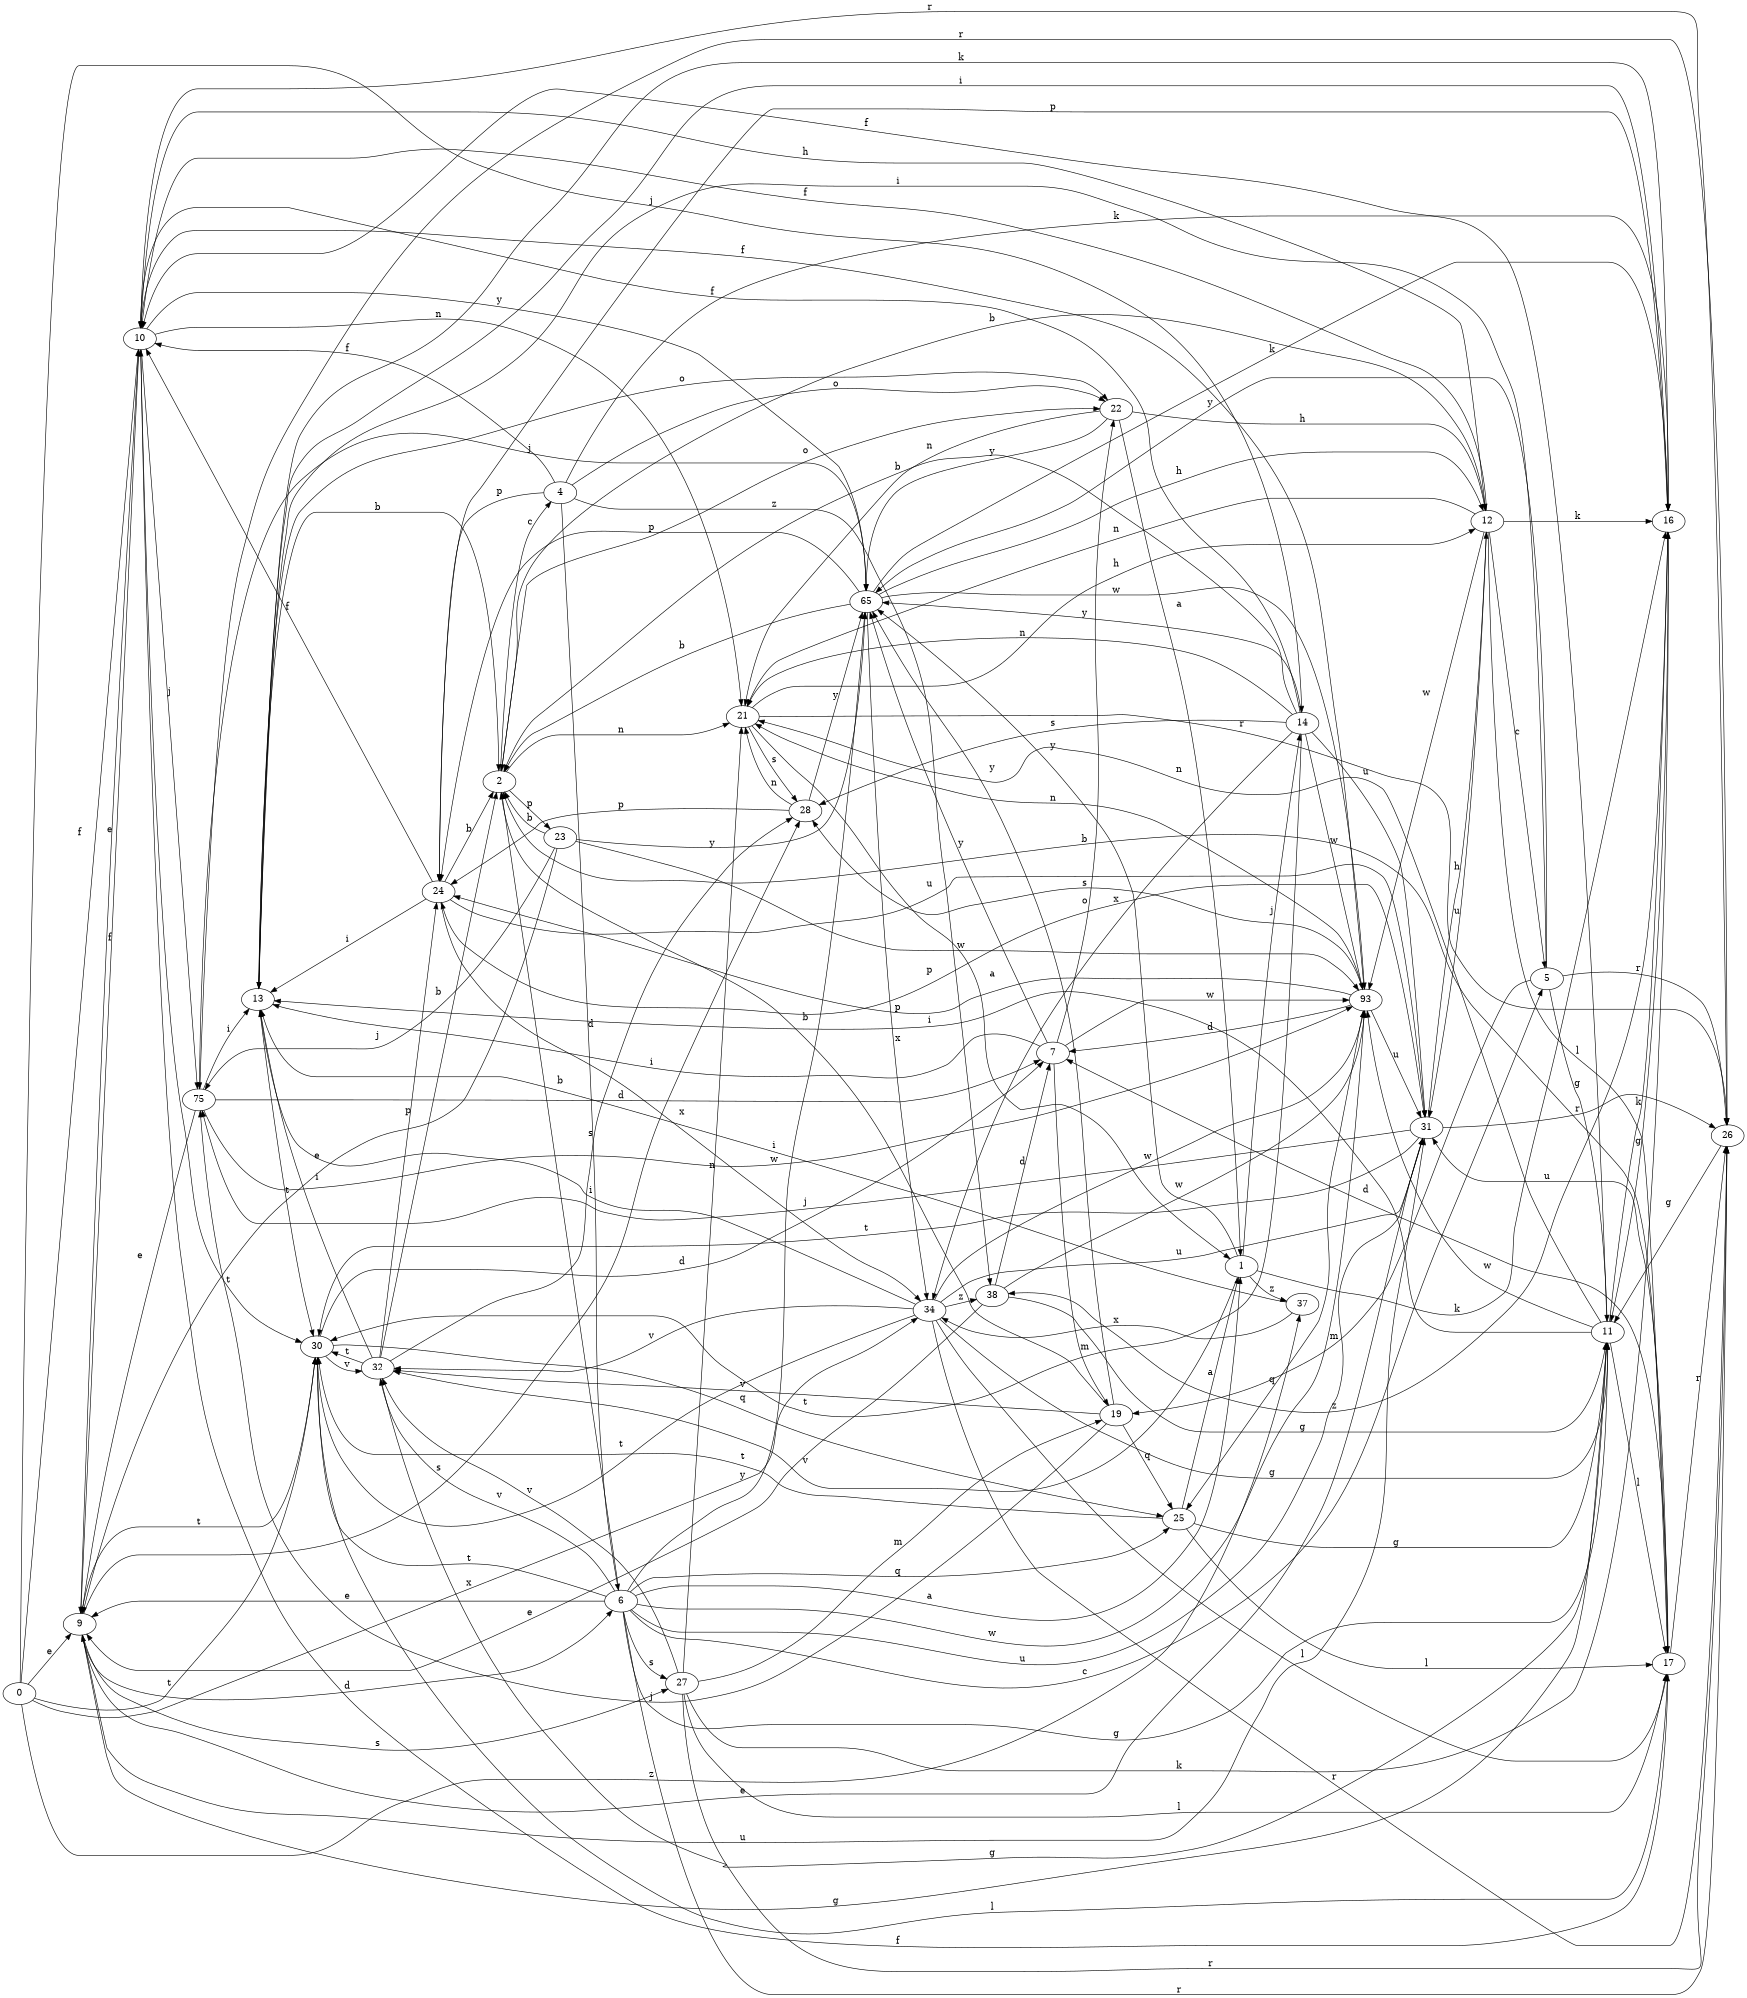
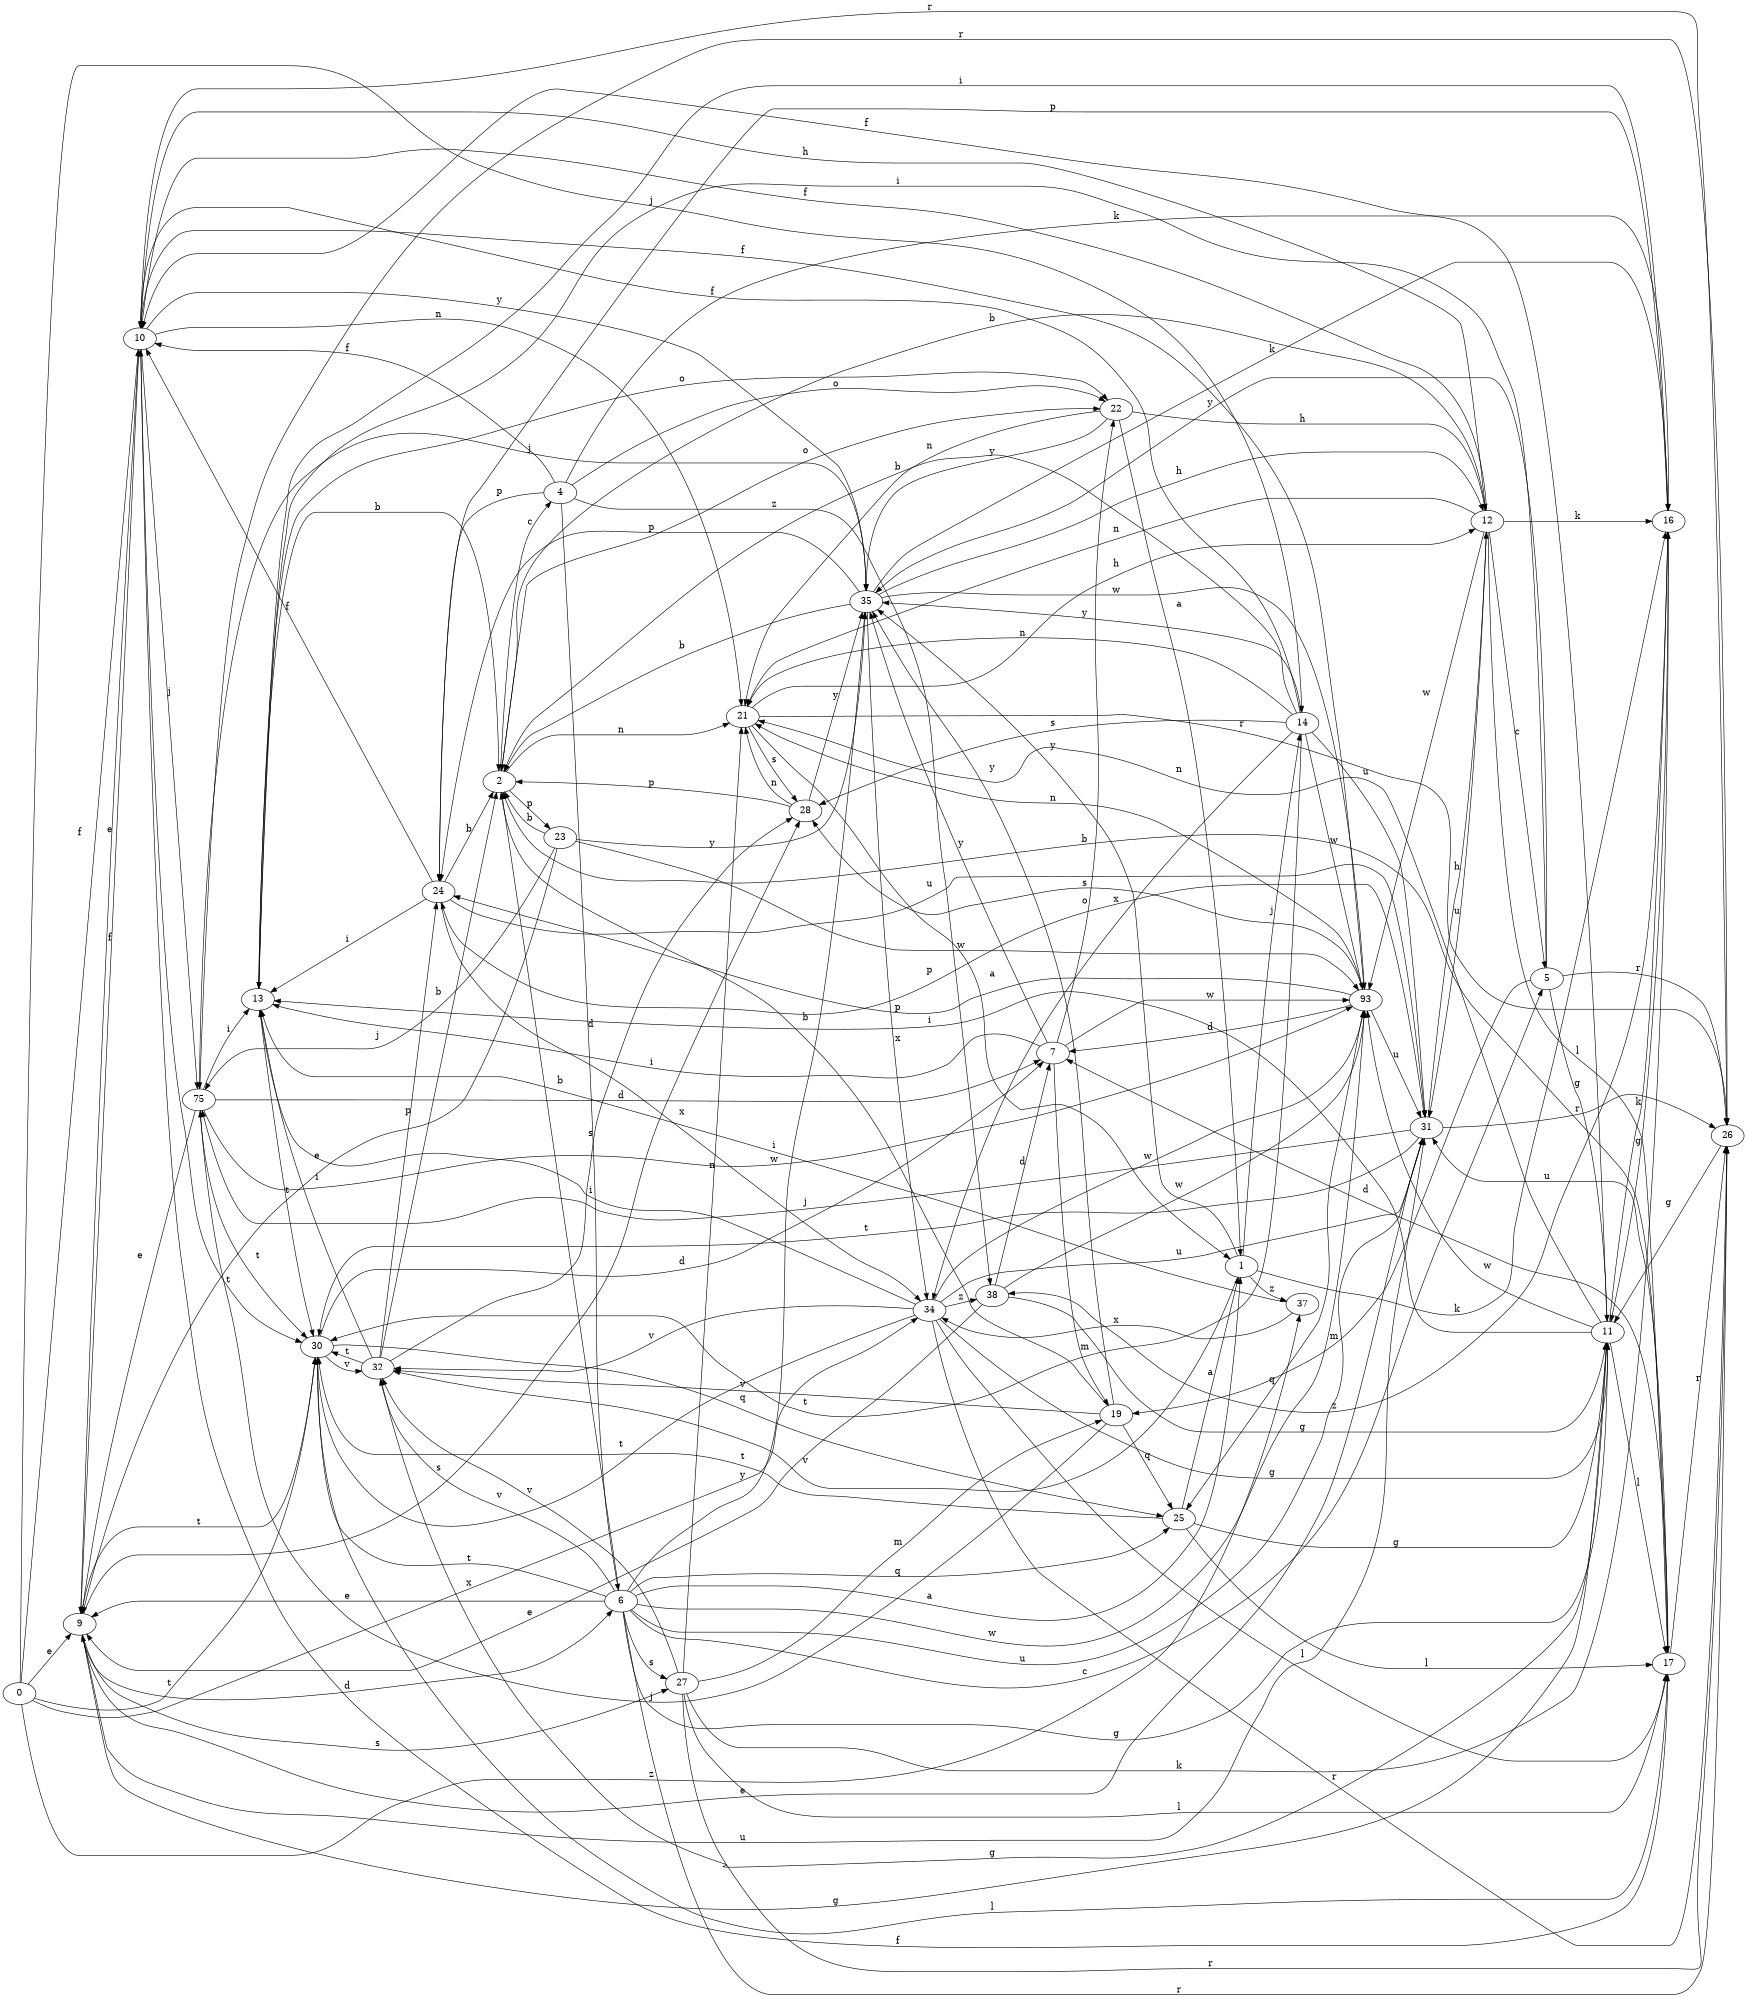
(833, 63) -> none
(866, 602) -> (866, 602)
(613, 811) -> (657, 788)
none -> (227, 1233)
